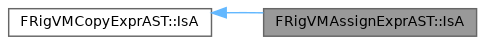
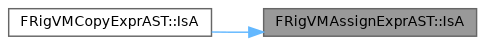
(245, 13) -> (230, 32)
